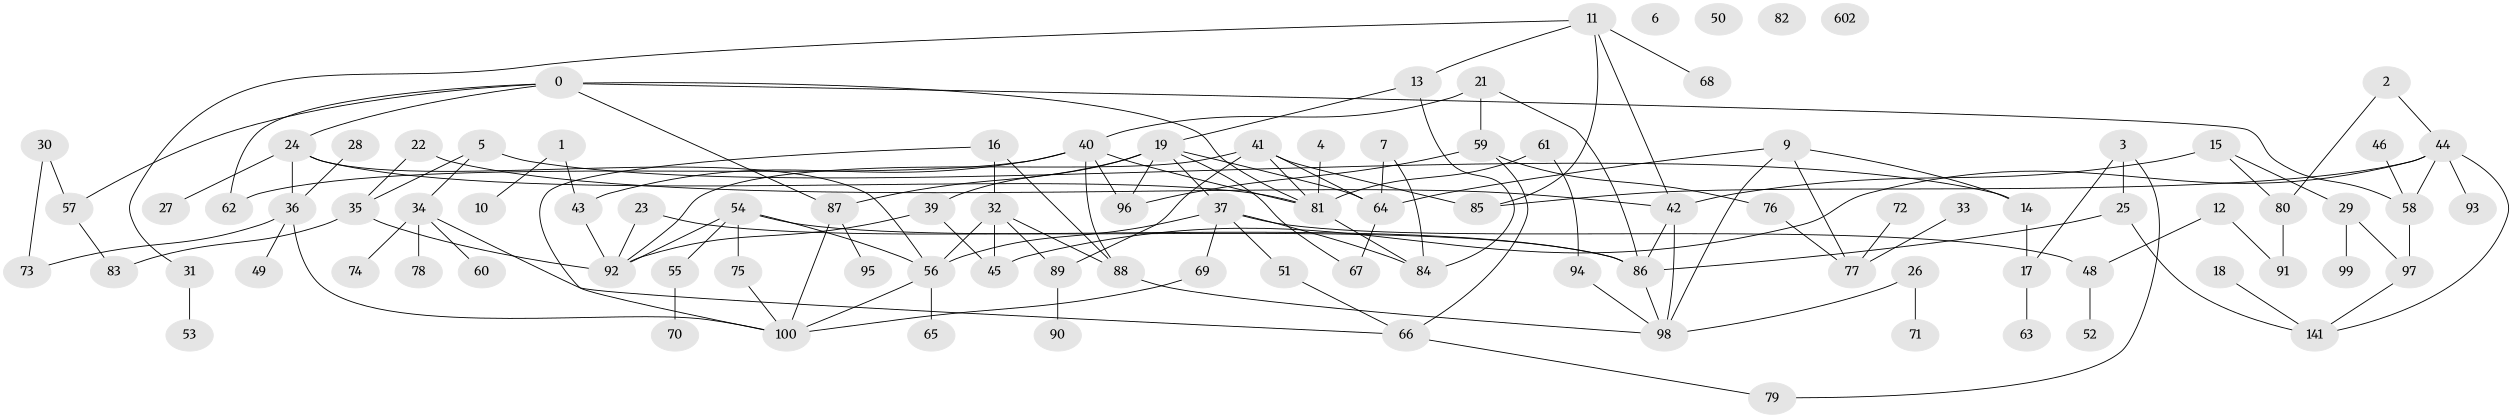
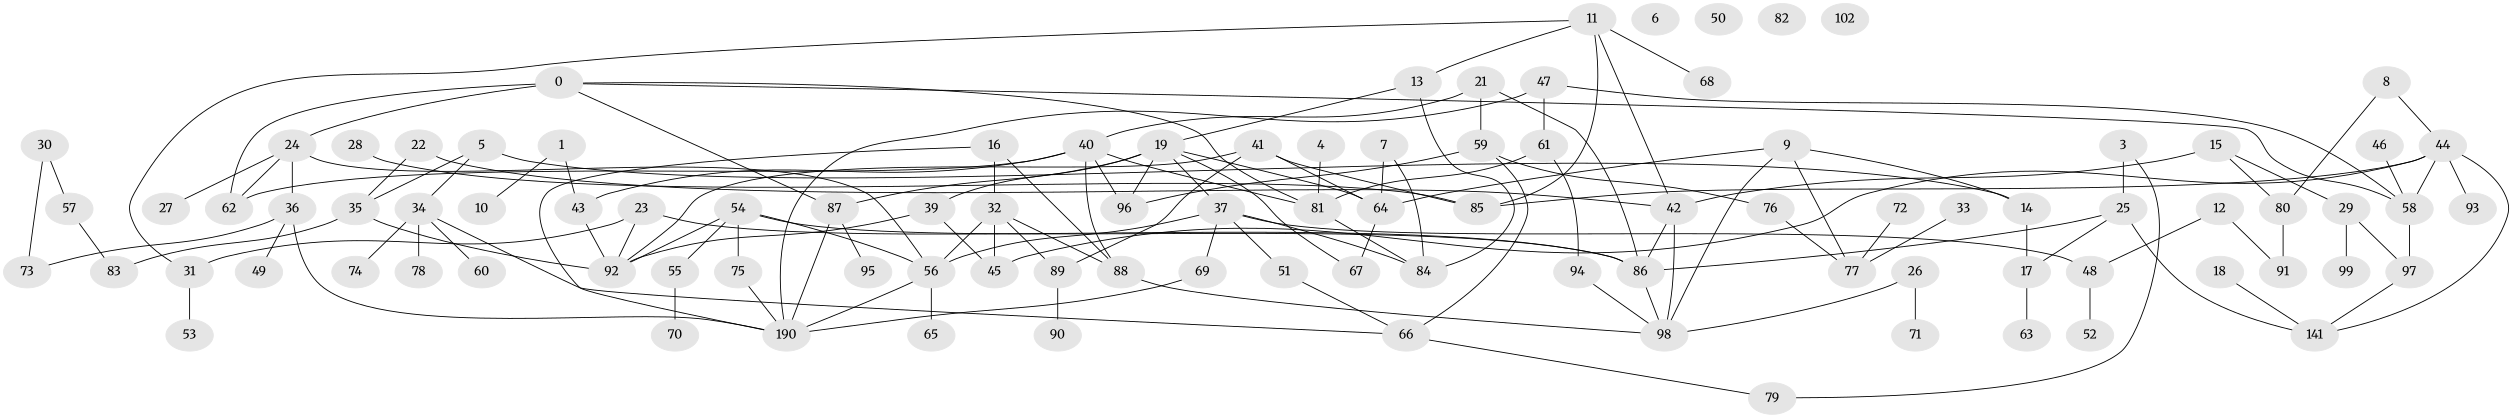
(1845, 19) -> (1845, 19)
none -> (1544, 83)
(2387, 83) -> (2387, 83)
(258, 124) -> none
(324, 177) -> (887, 186)
(802, 185) -> (261, 177)
(1295, 185) -> none
(2075, 209) -> (2075, 241)
none -> (427, 243)
(786, 335) -> (786, 335)
